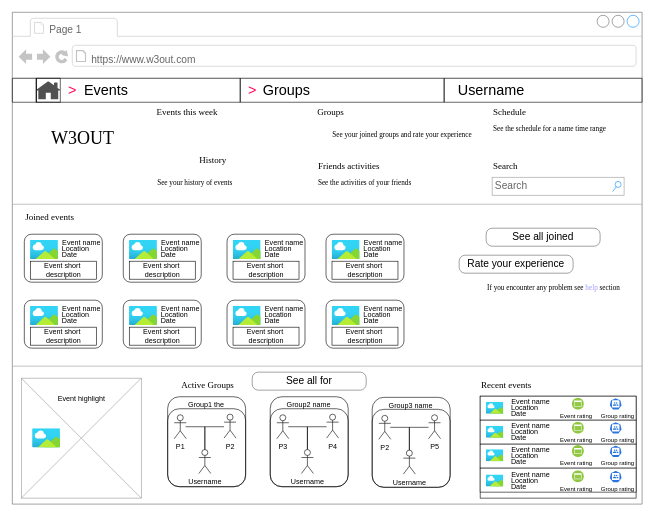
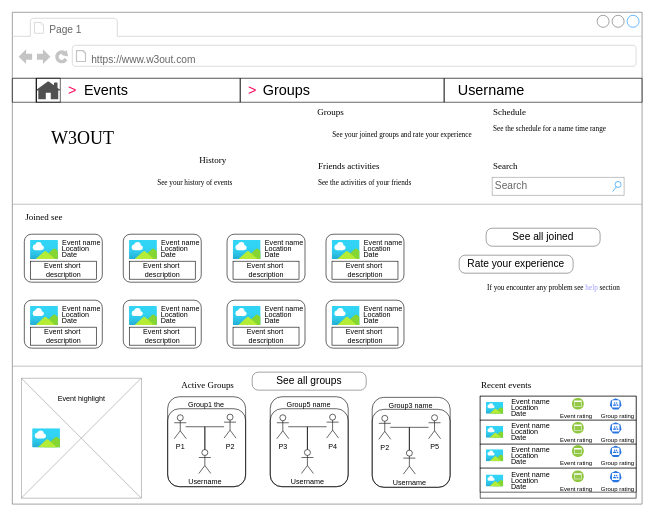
(207, 114) -> none
(56, 218) -> (48, 218)
(309, 381) -> (309, 381)
(309, 405) -> (309, 405)
